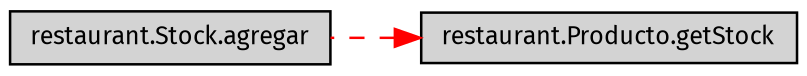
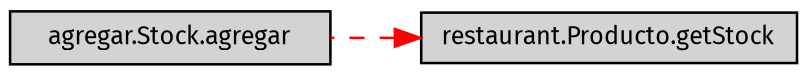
(170, 38) -> (170, 38)
